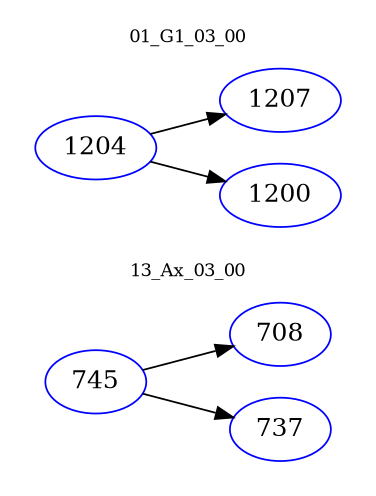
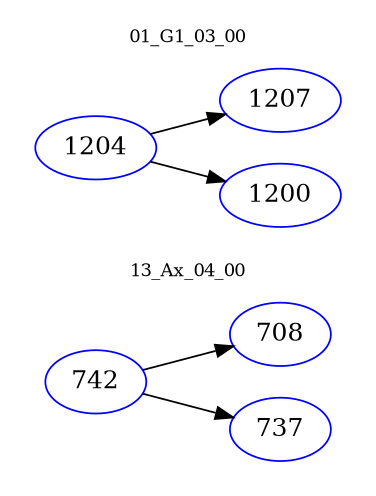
(188, 272) -> (188, 272)
(96, 382) -> (96, 382)
